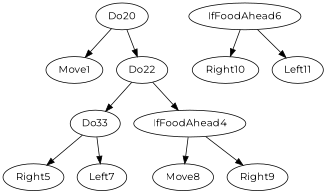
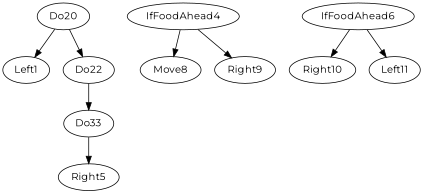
(74, 70) -> (26, 70)
(163, 93) -> none
(102, 177) -> none
